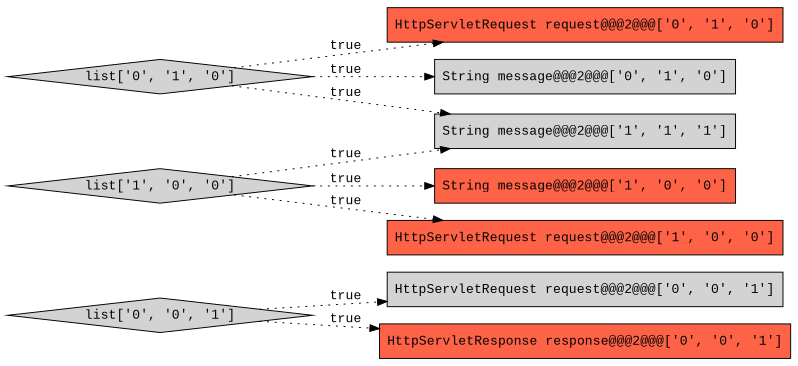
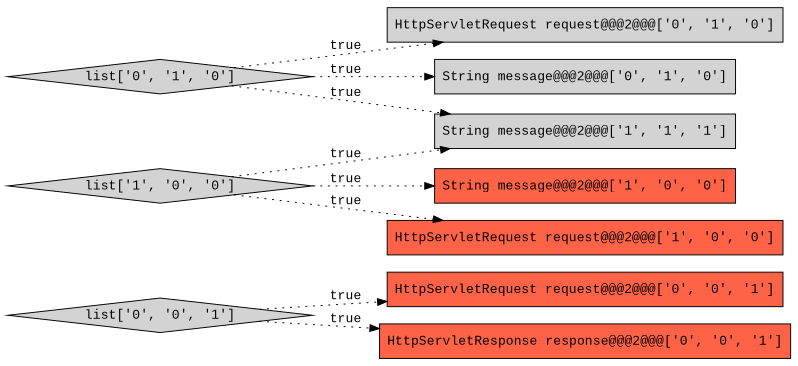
(585, 25) -> (585, 25)
(585, 289) -> (585, 289)
